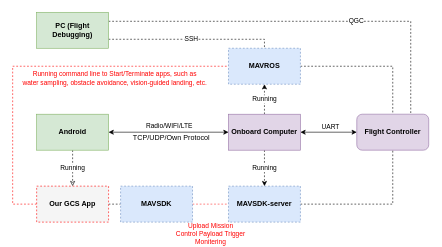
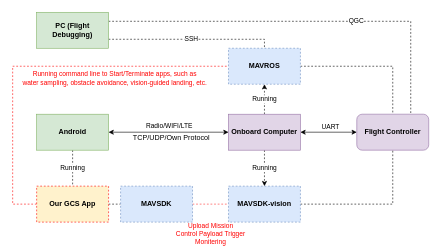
(72, 180) -> (72, 182)
(72, 204) -> (72, 204)
(264, 204) -> (264, 204)
